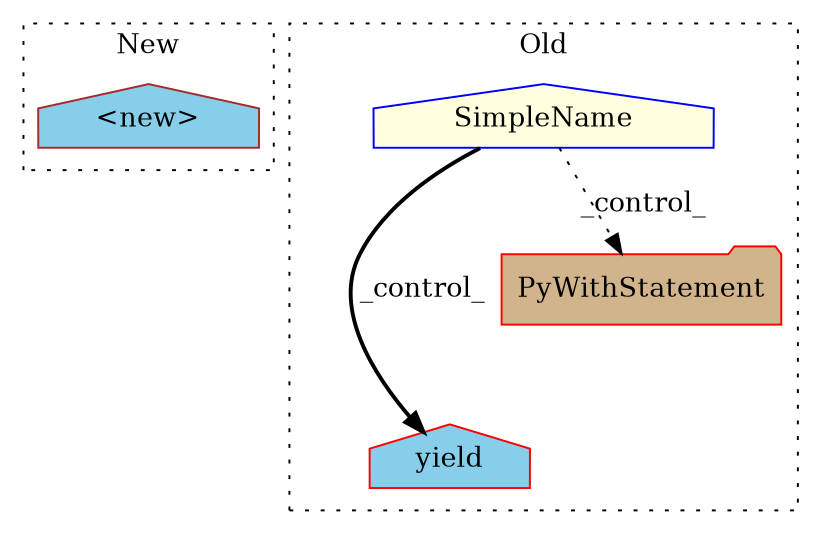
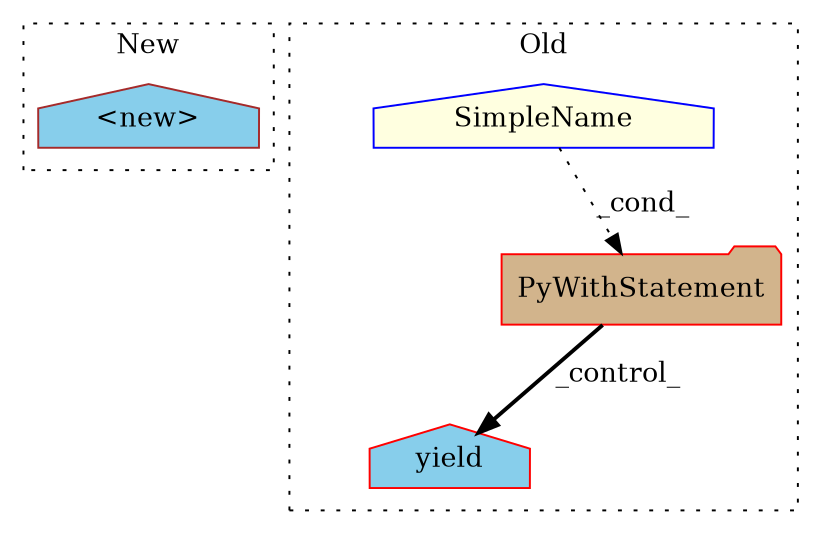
(643, 204) -> (643, 204)
(357, 263) -> (548, 372)
